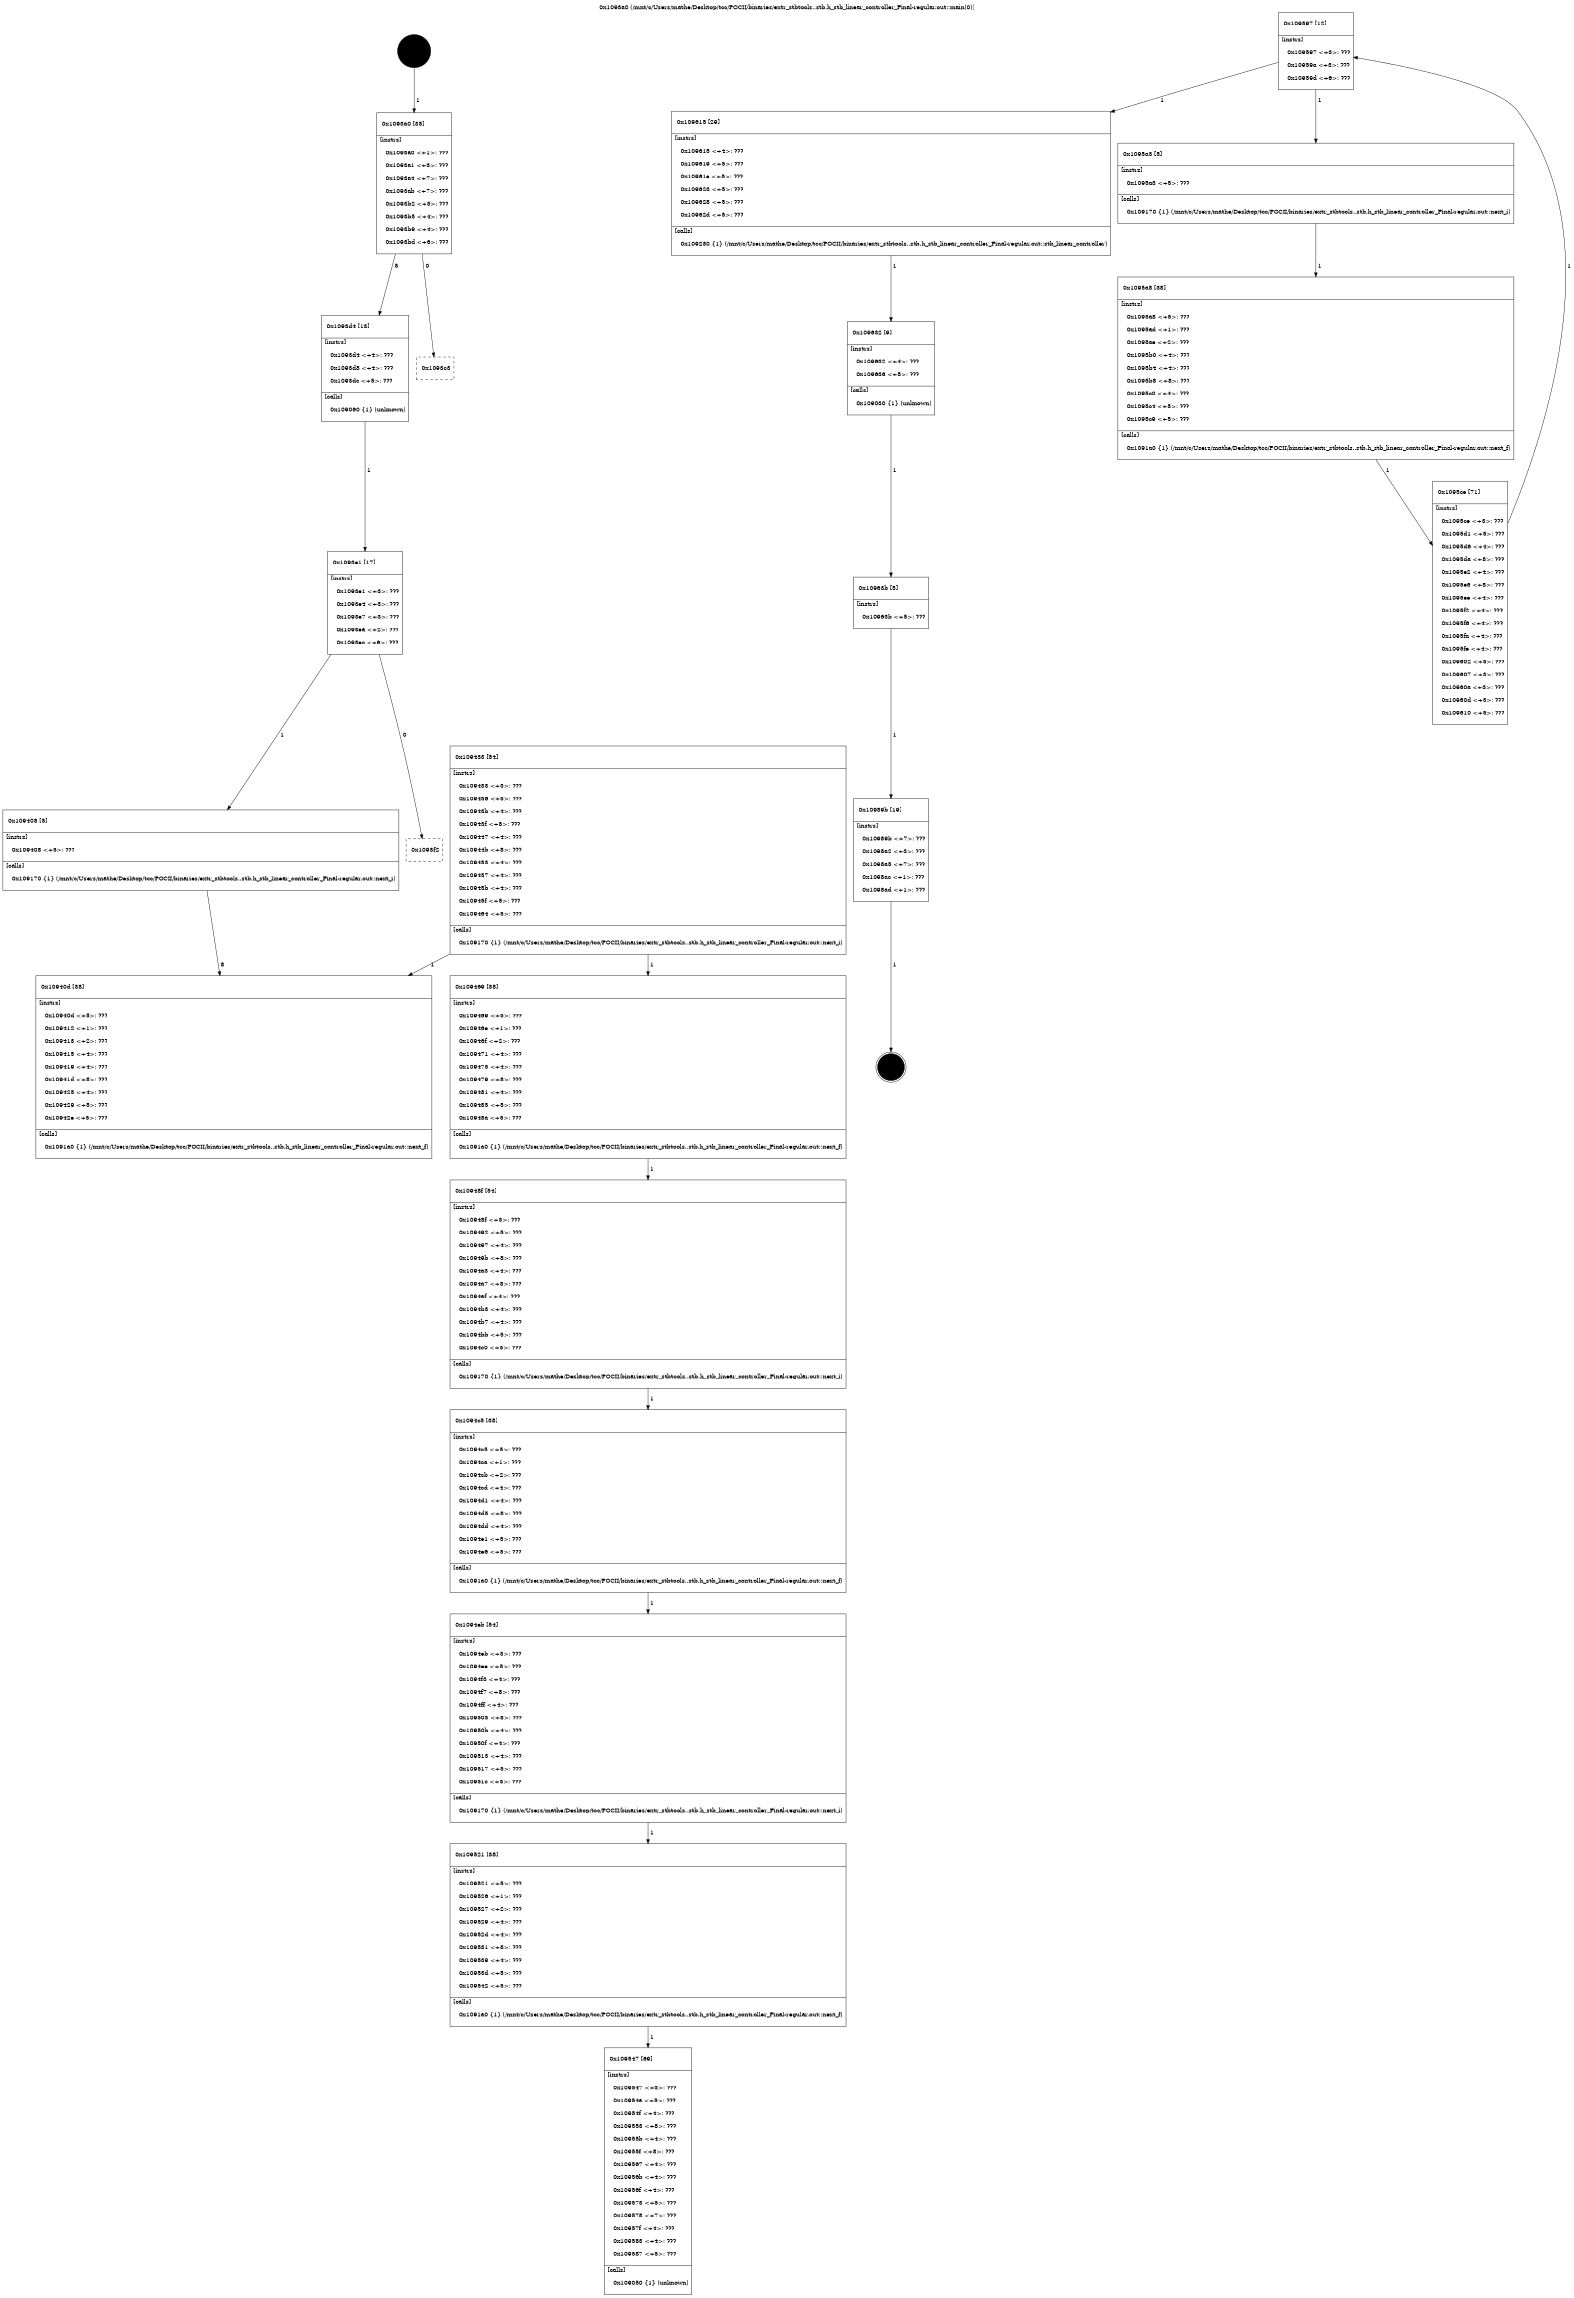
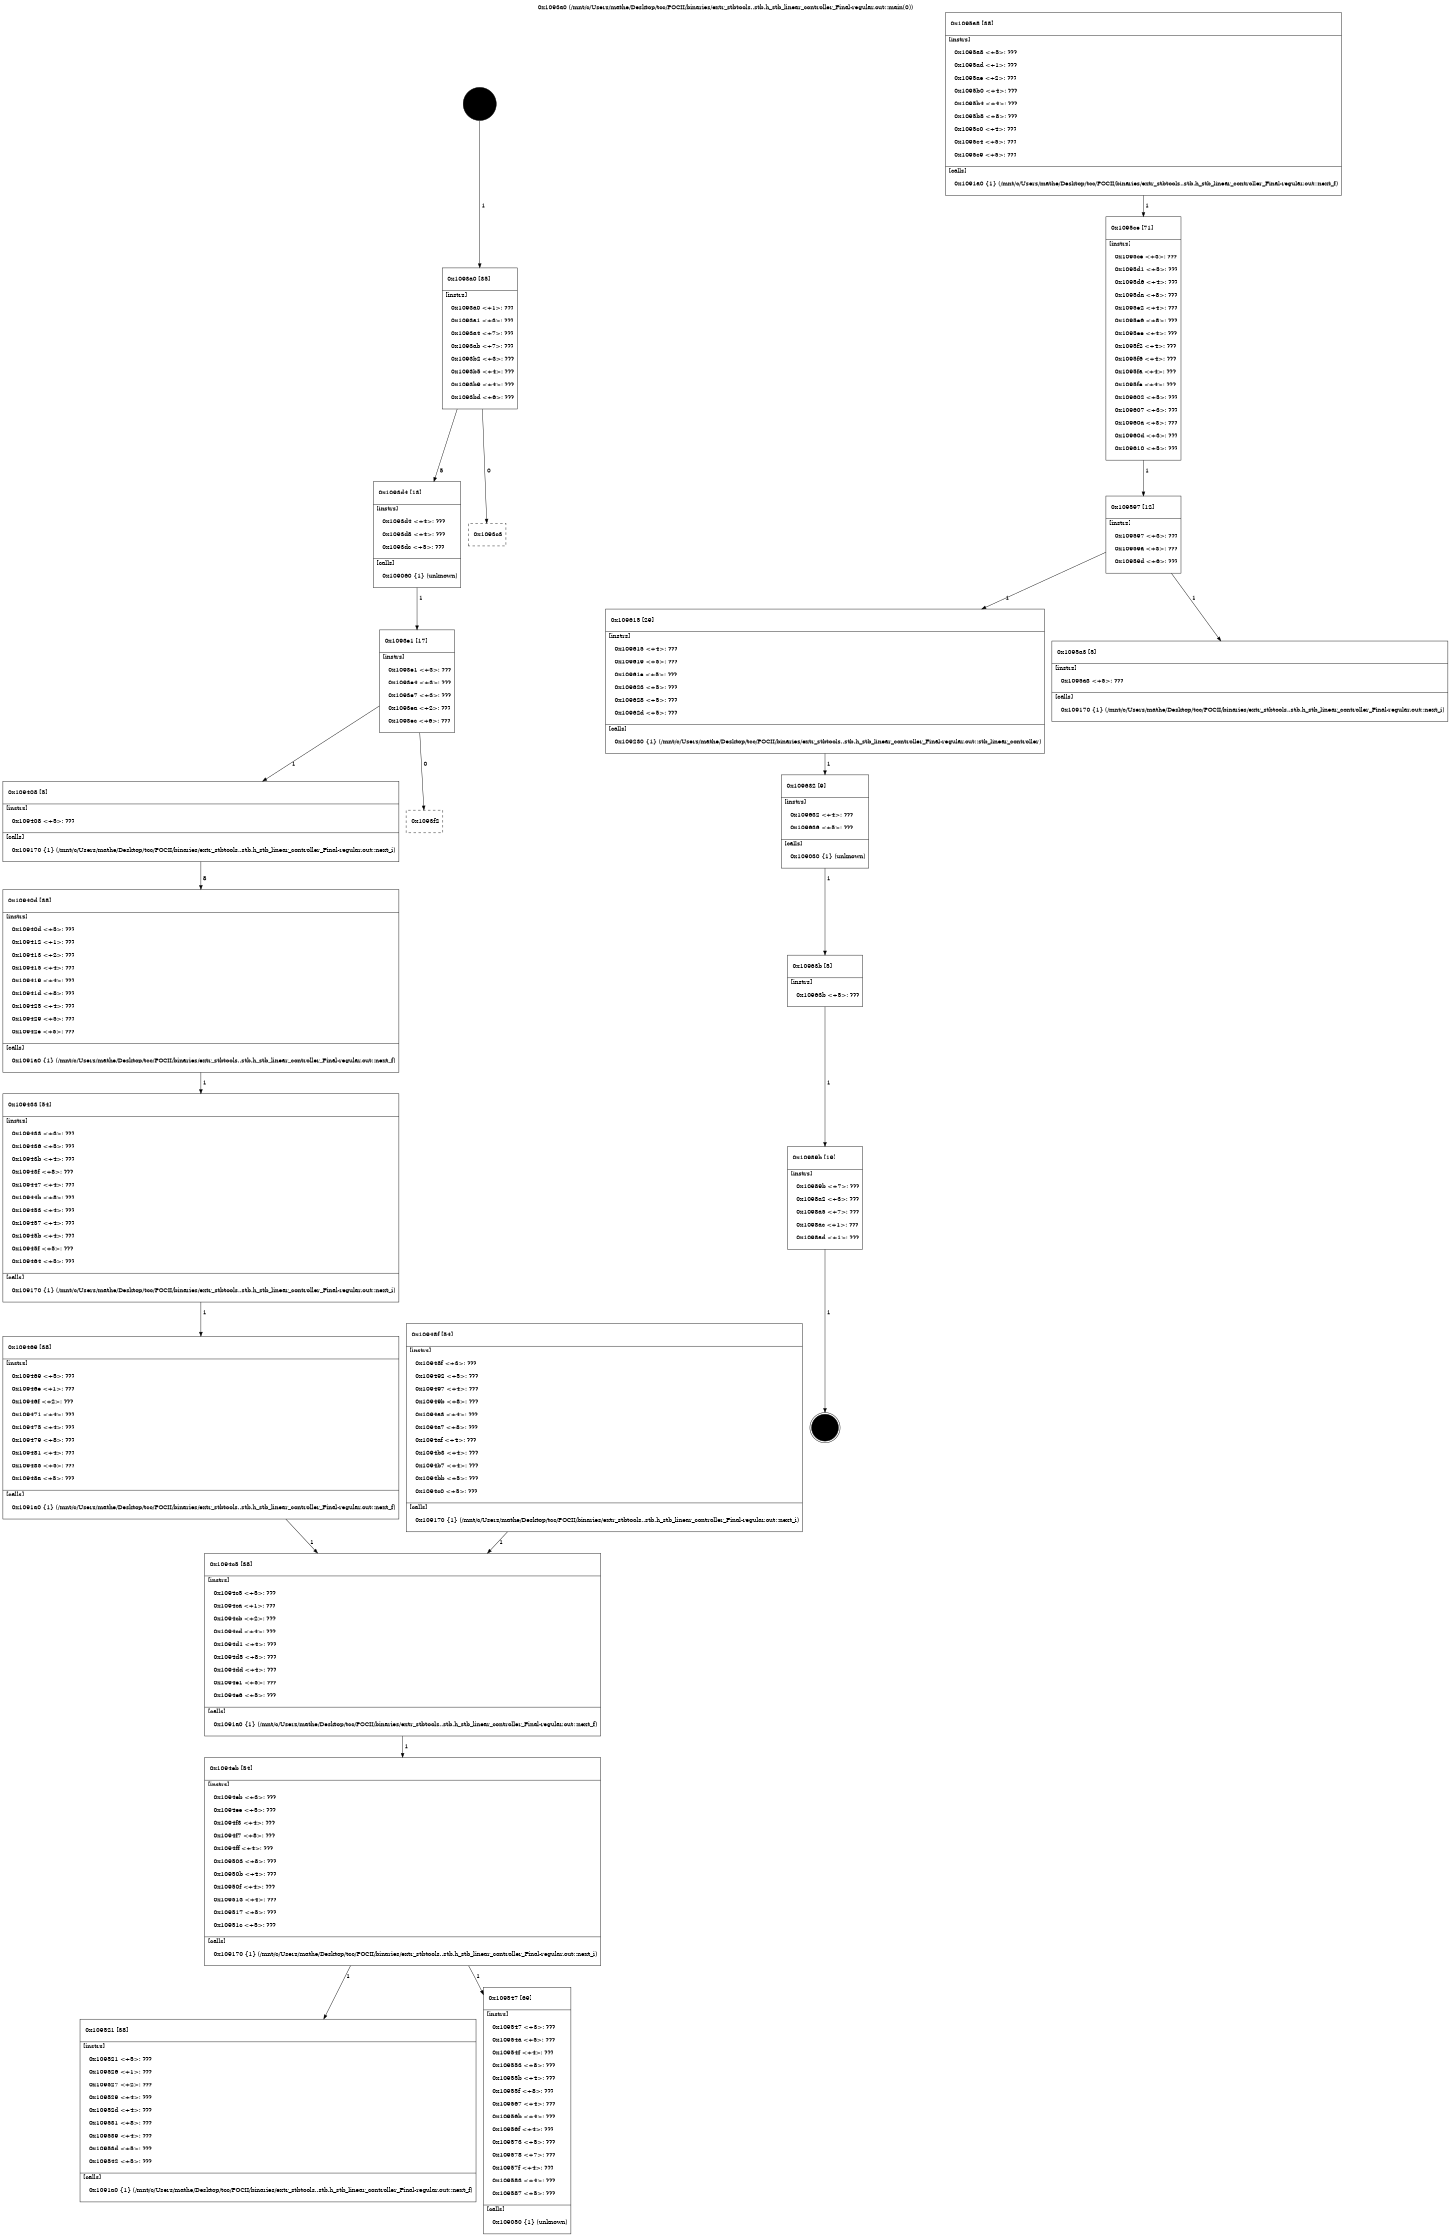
(1316, 248) -> none
(431, 964) -> (201, 1081)
(648, 1167) -> (300, 1535)
(648, 2035) -> (475, 1978)
